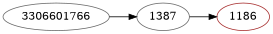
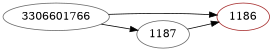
none -> (159, 13)
(163, 17) -> (163, 34)
